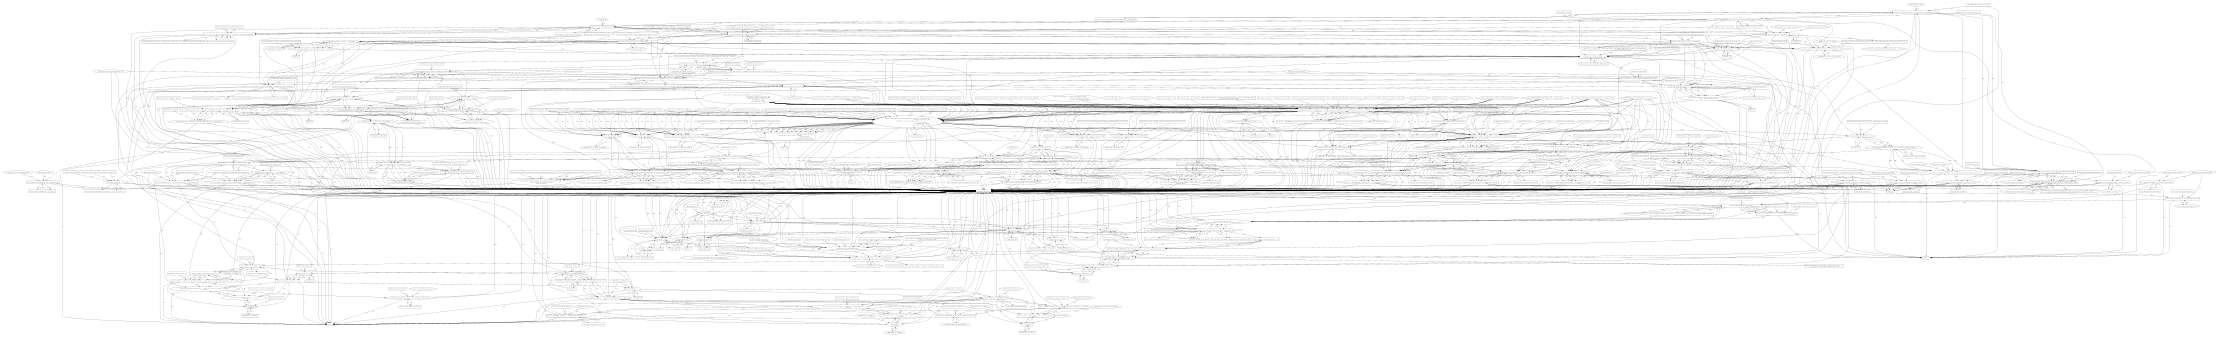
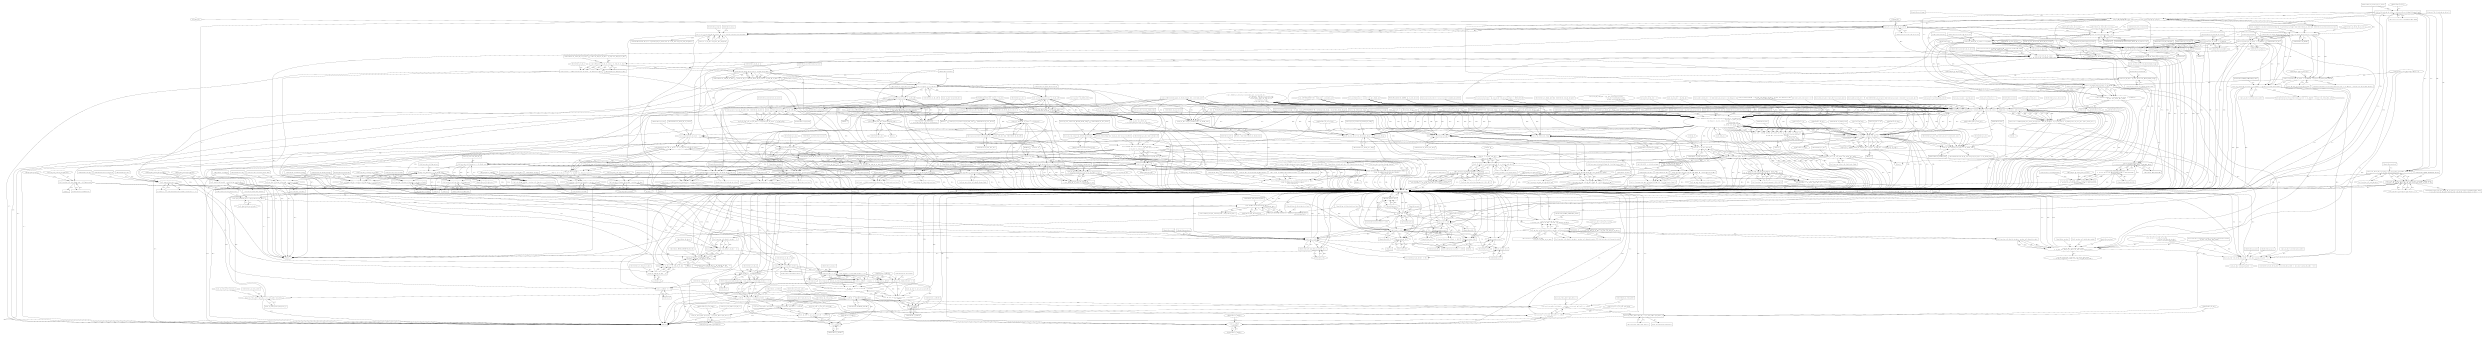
(1888, 45) -> (2144, 53)
(564, 311) -> (1652, 320)
